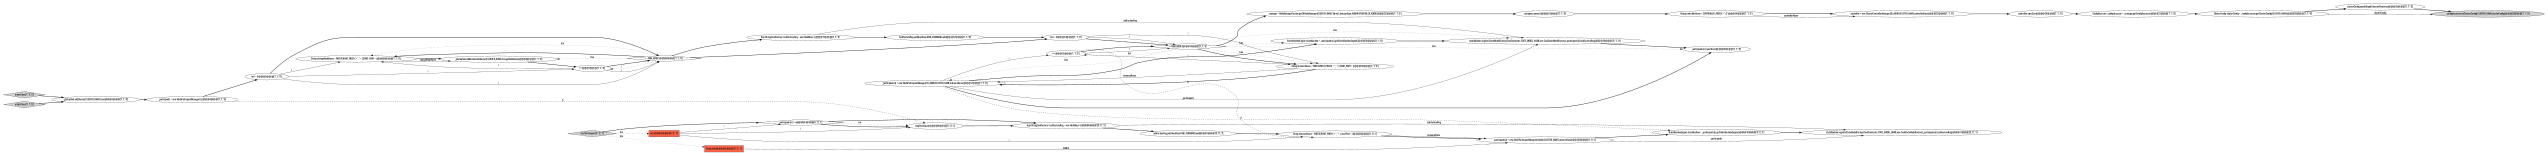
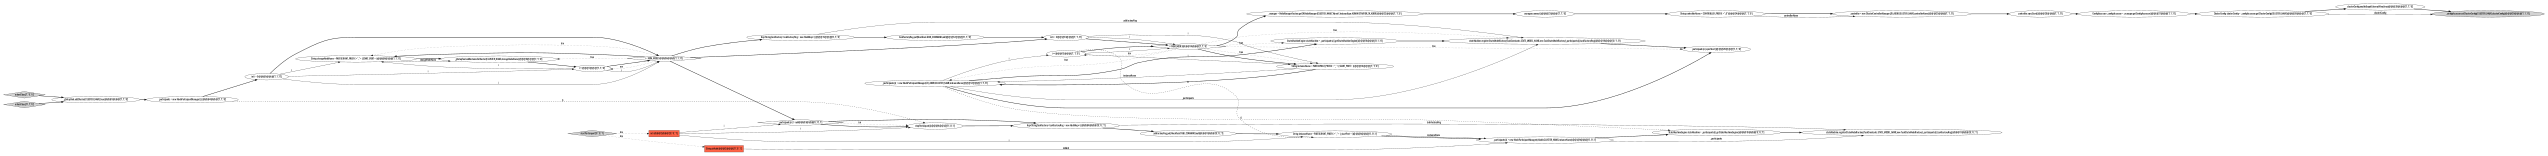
(622, 67) -> (622, 67)
(680, 125) -> (731, 90)
